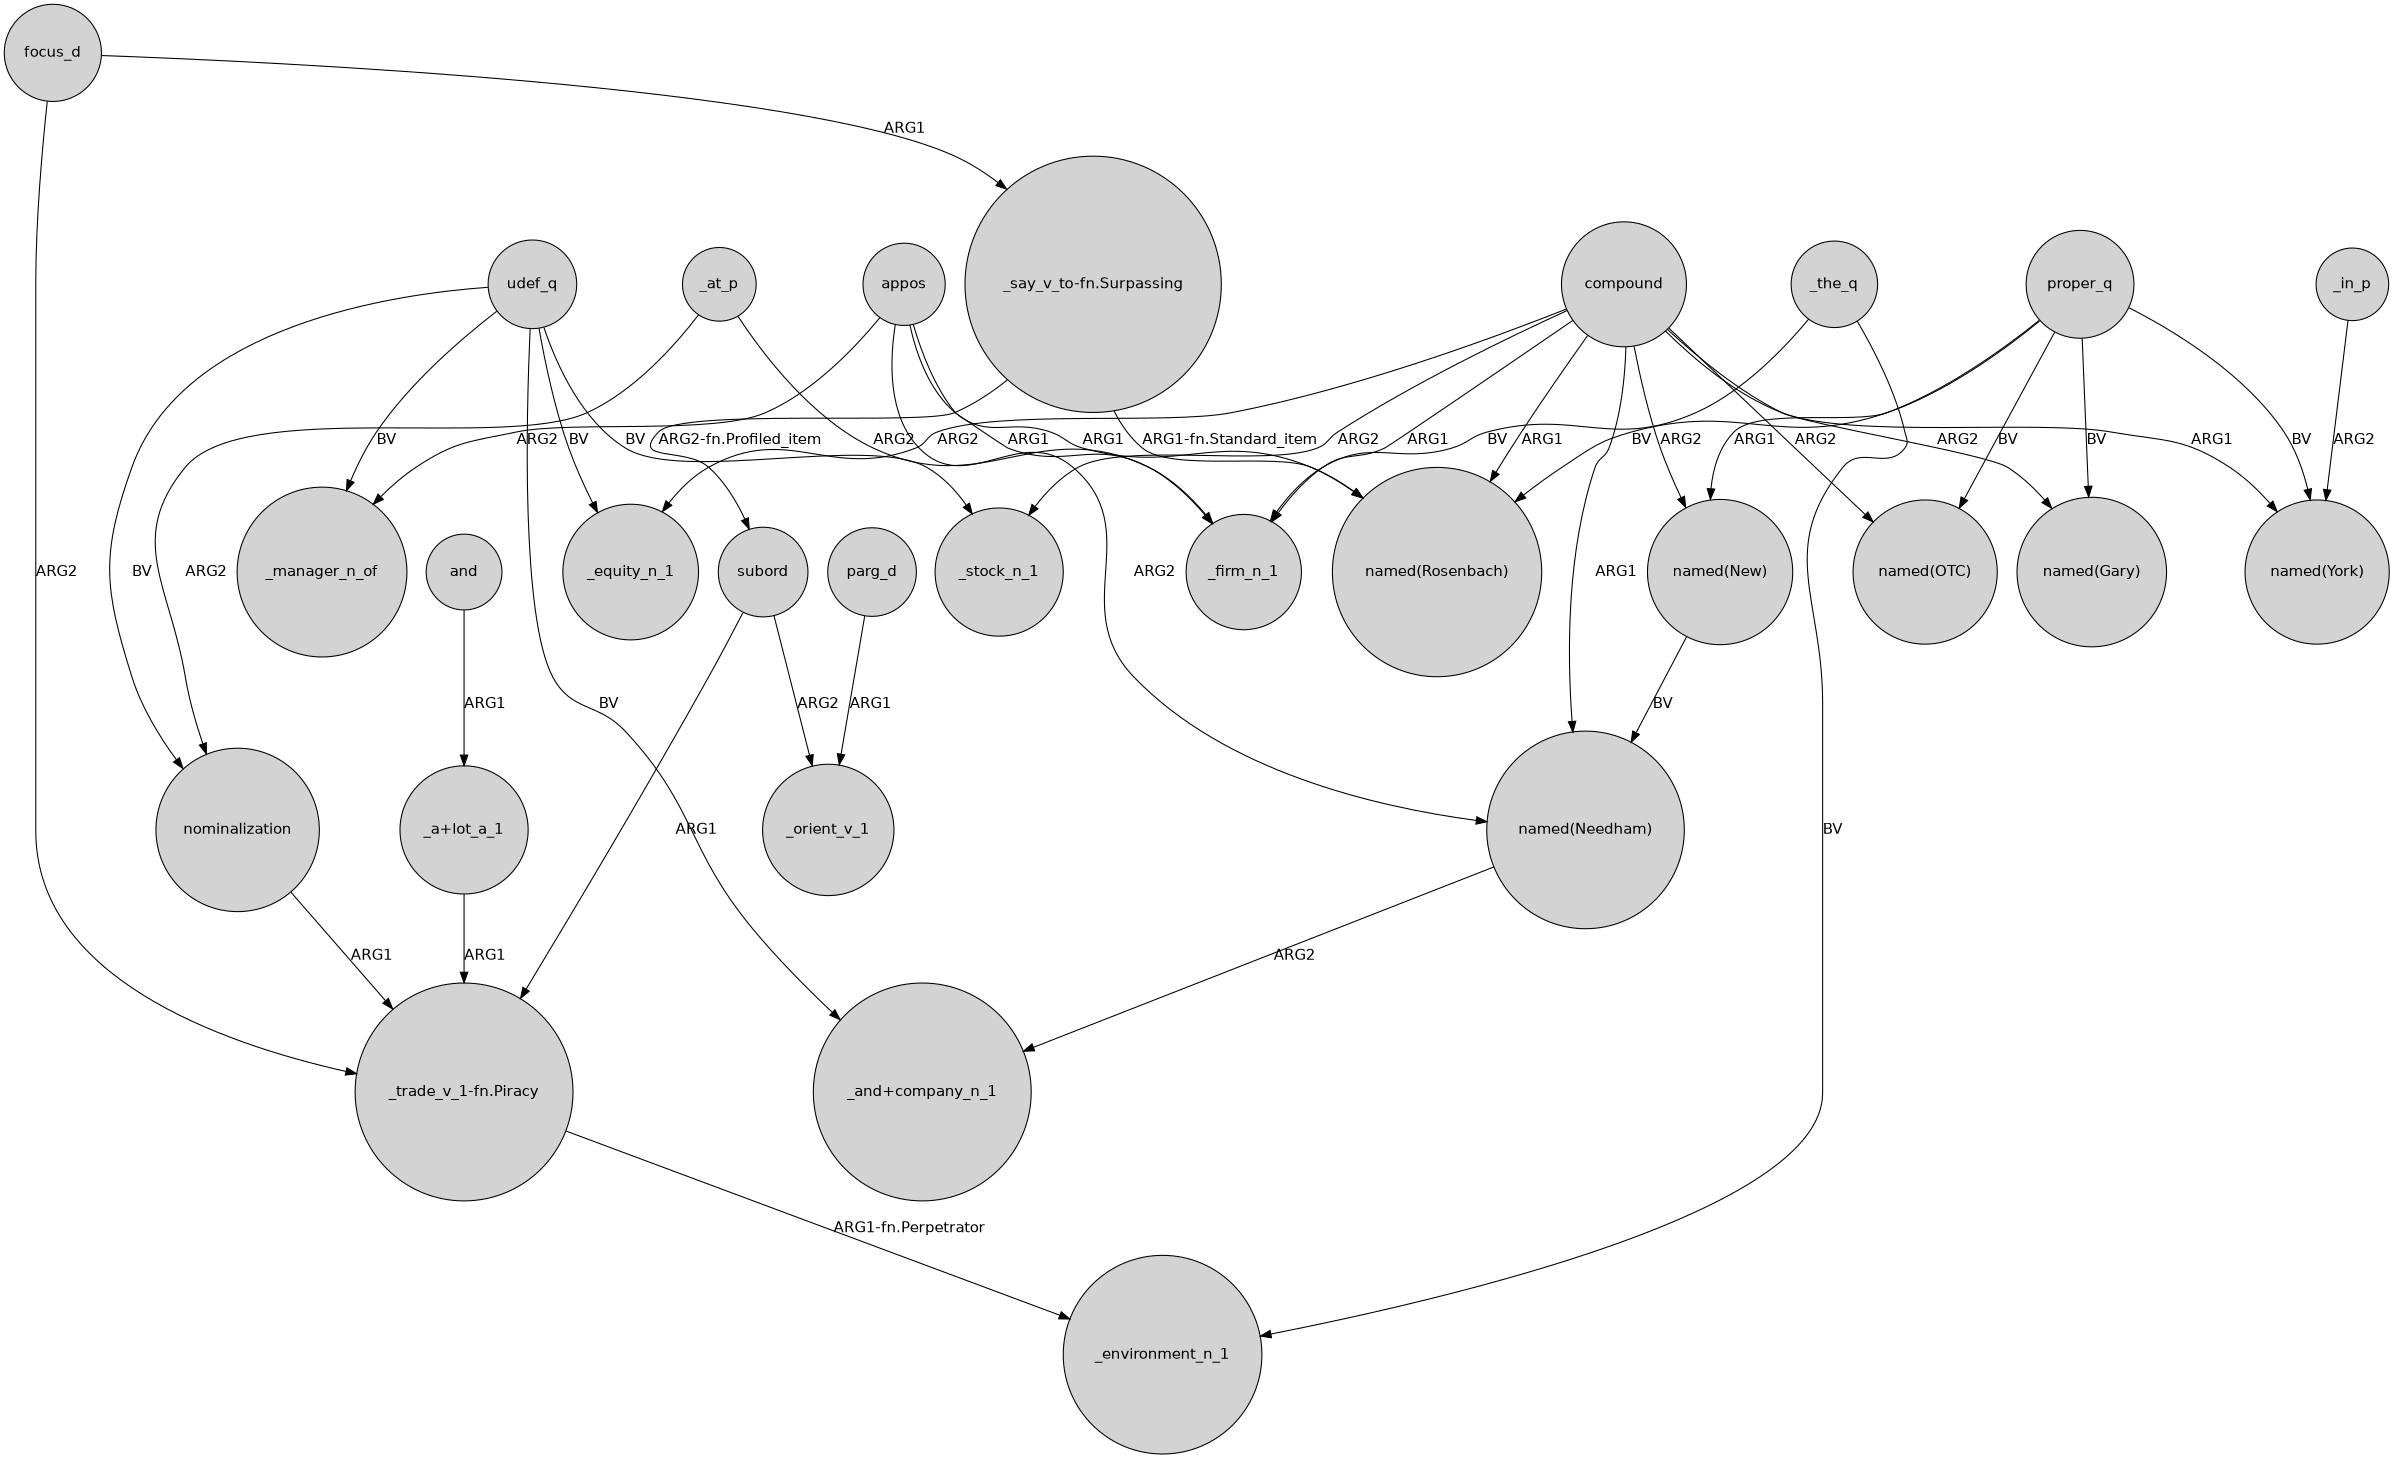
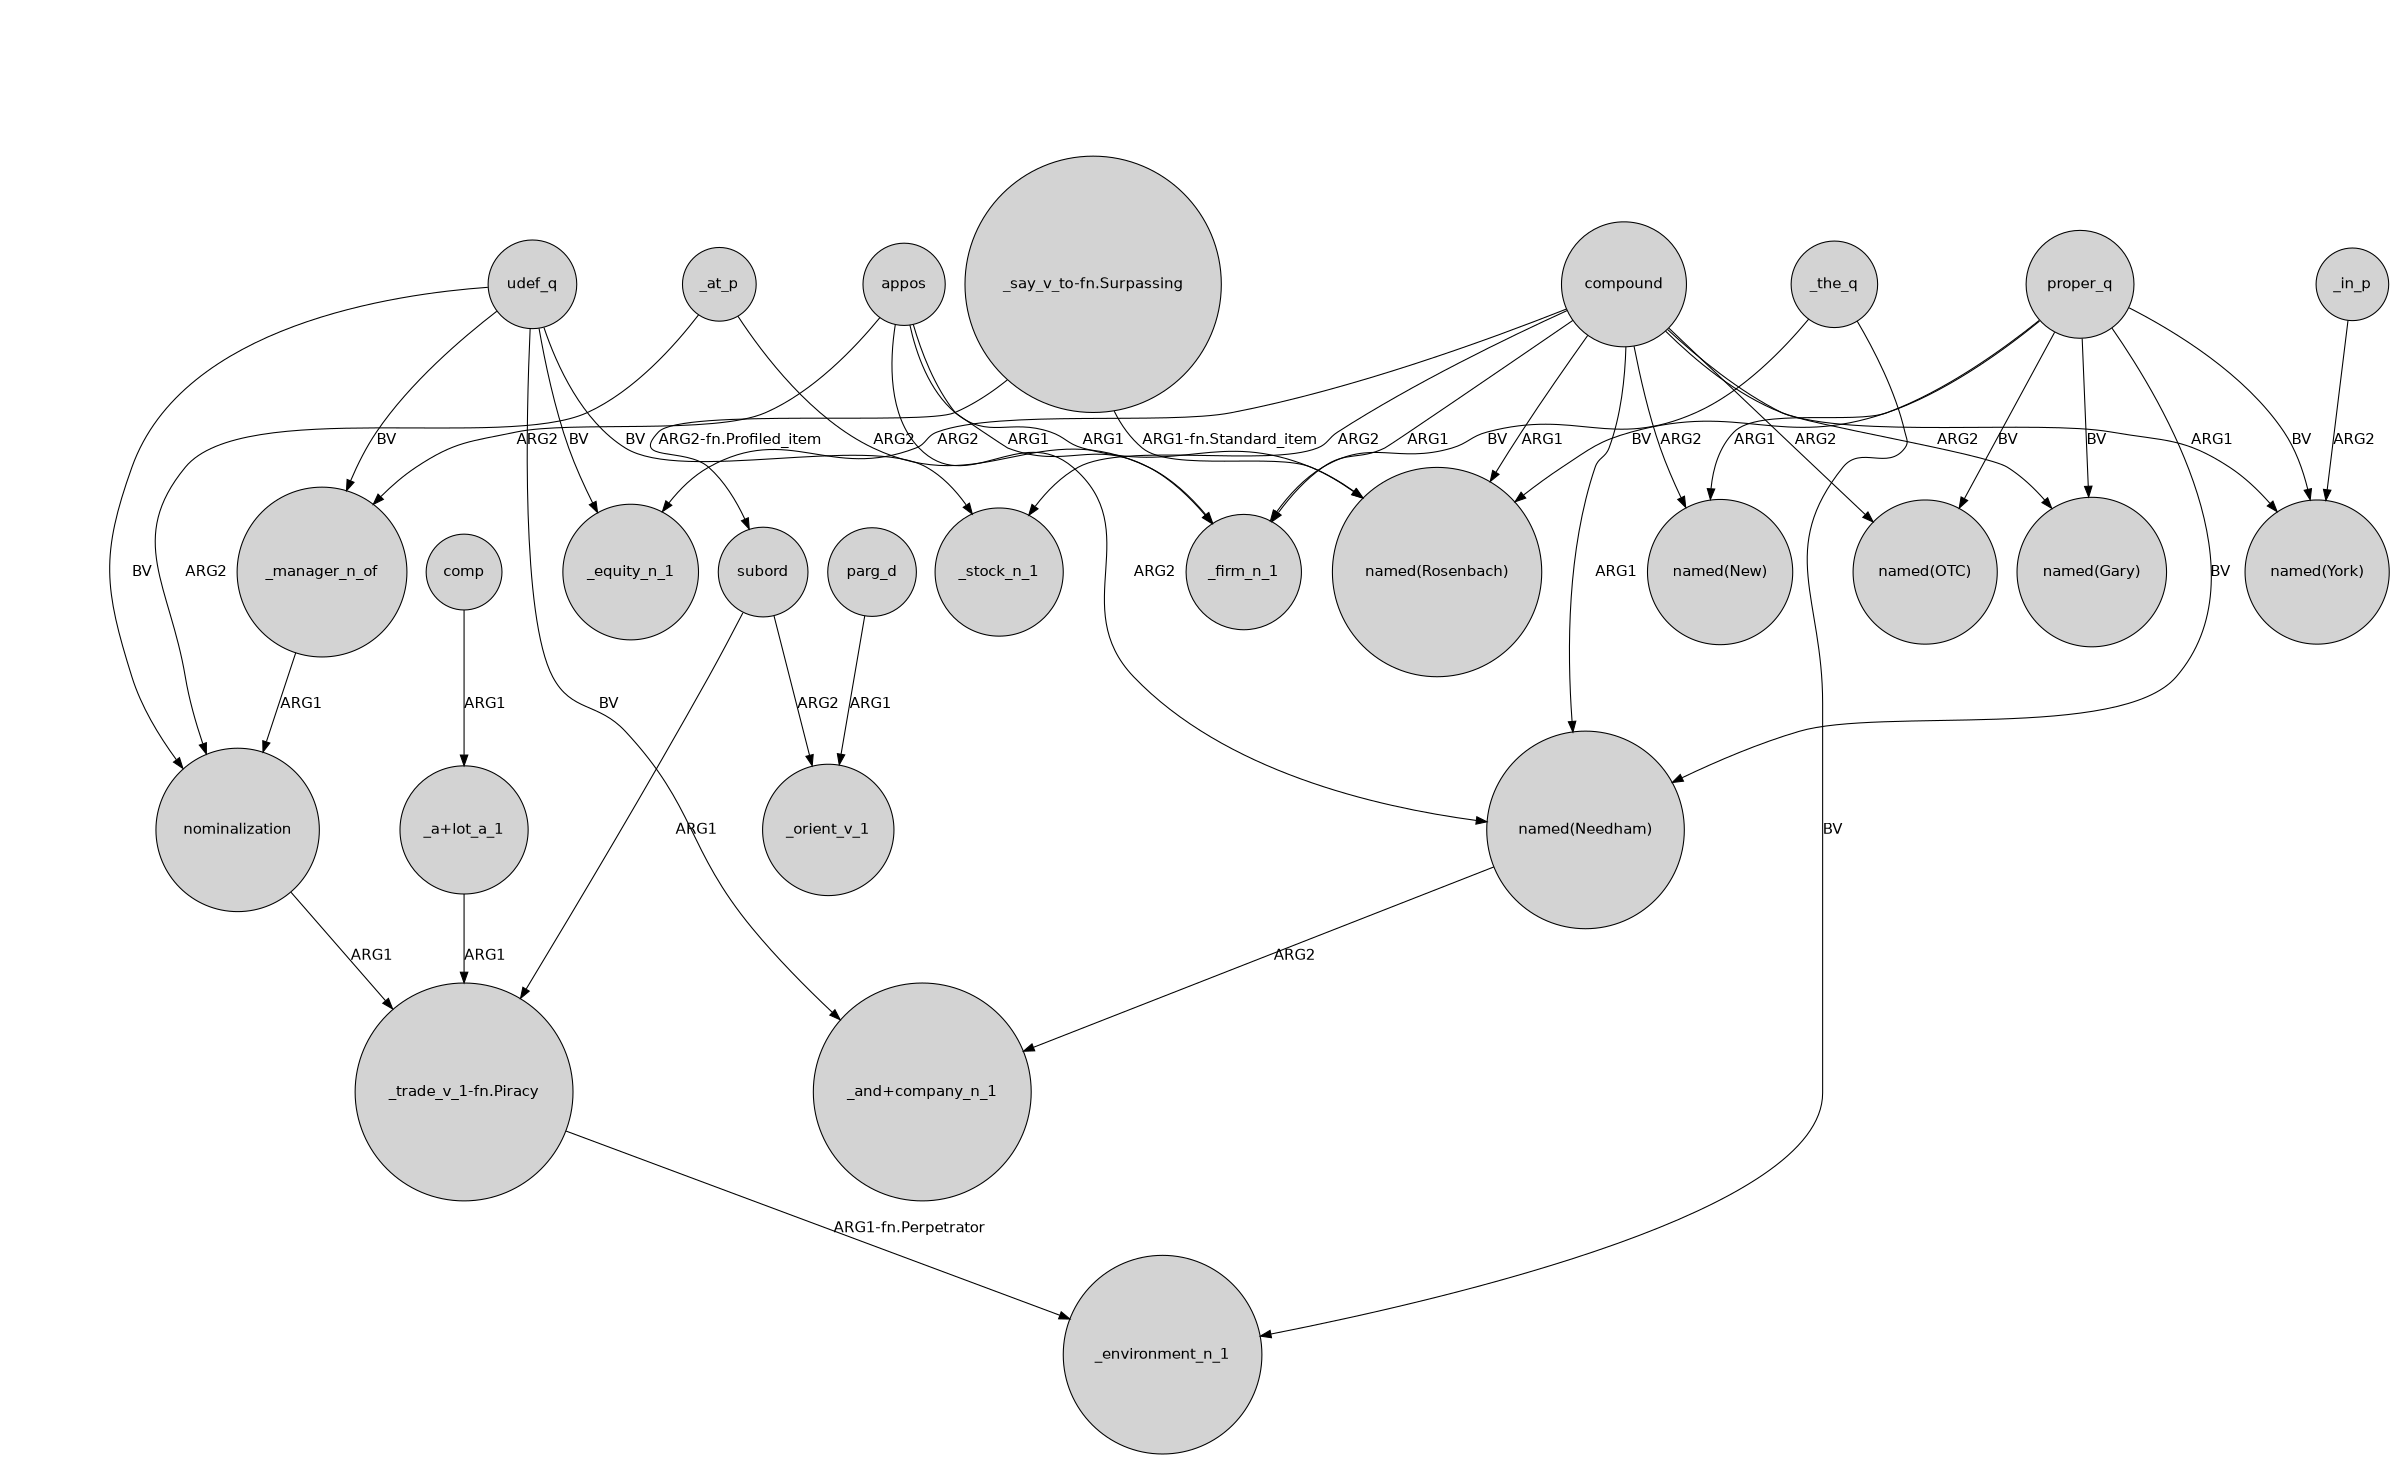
(53, 53) -> none
(464, 572) -> (464, 572)
(1661, 685) -> (2117, 706)
none -> (281, 697)
